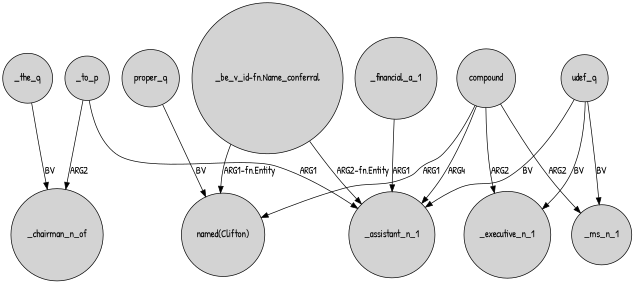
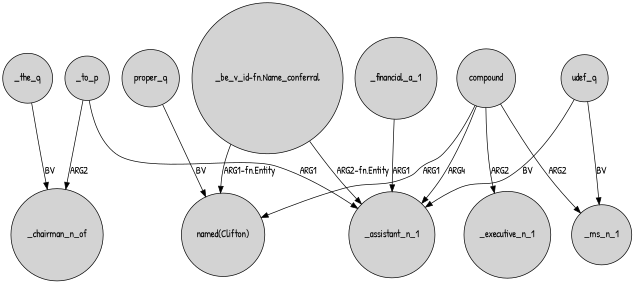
(577, 157) -> none
